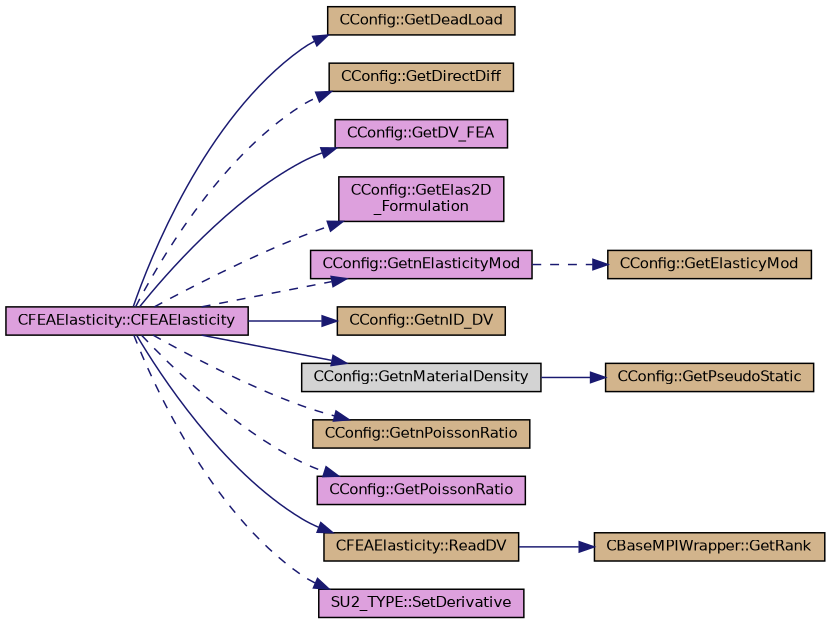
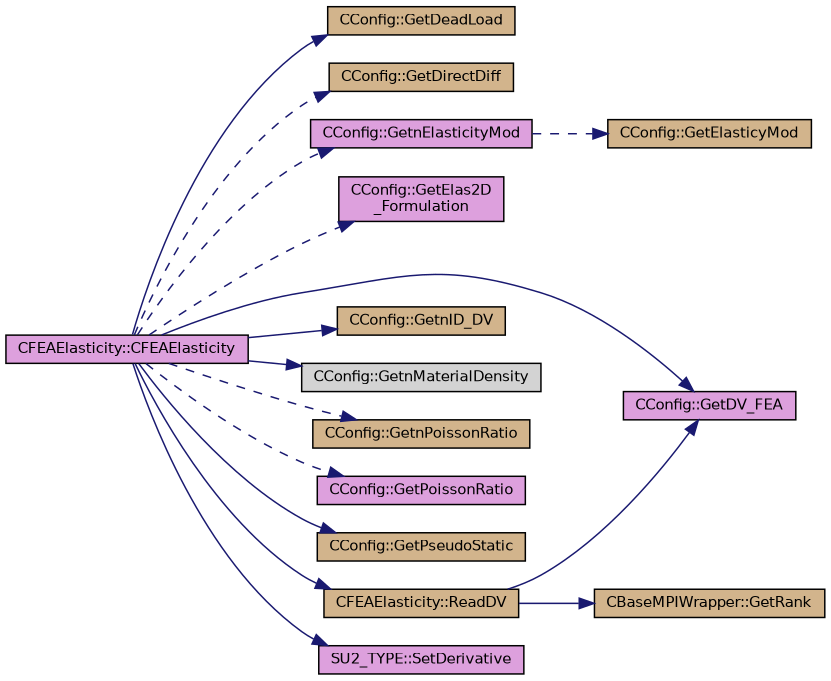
(566, 377) -> (221, 457)
(206, 473) -> (202, 516)
none -> (609, 524)
